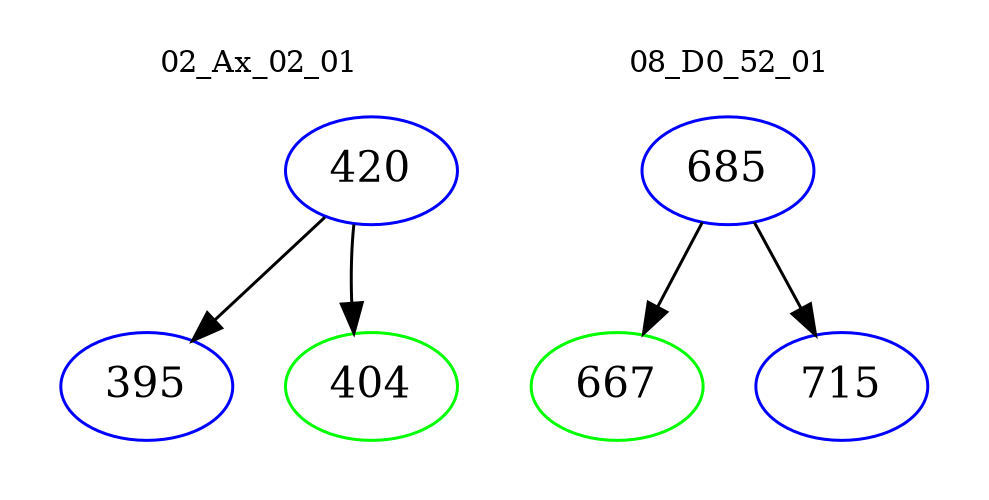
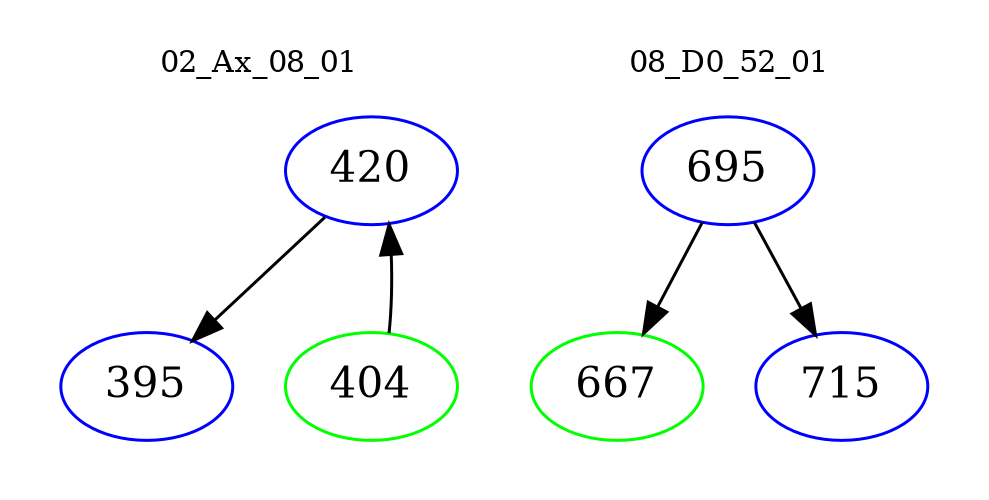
(259, 64) -> (259, 64)
(728, 171) -> (728, 171)
(351, 264) -> (391, 294)
